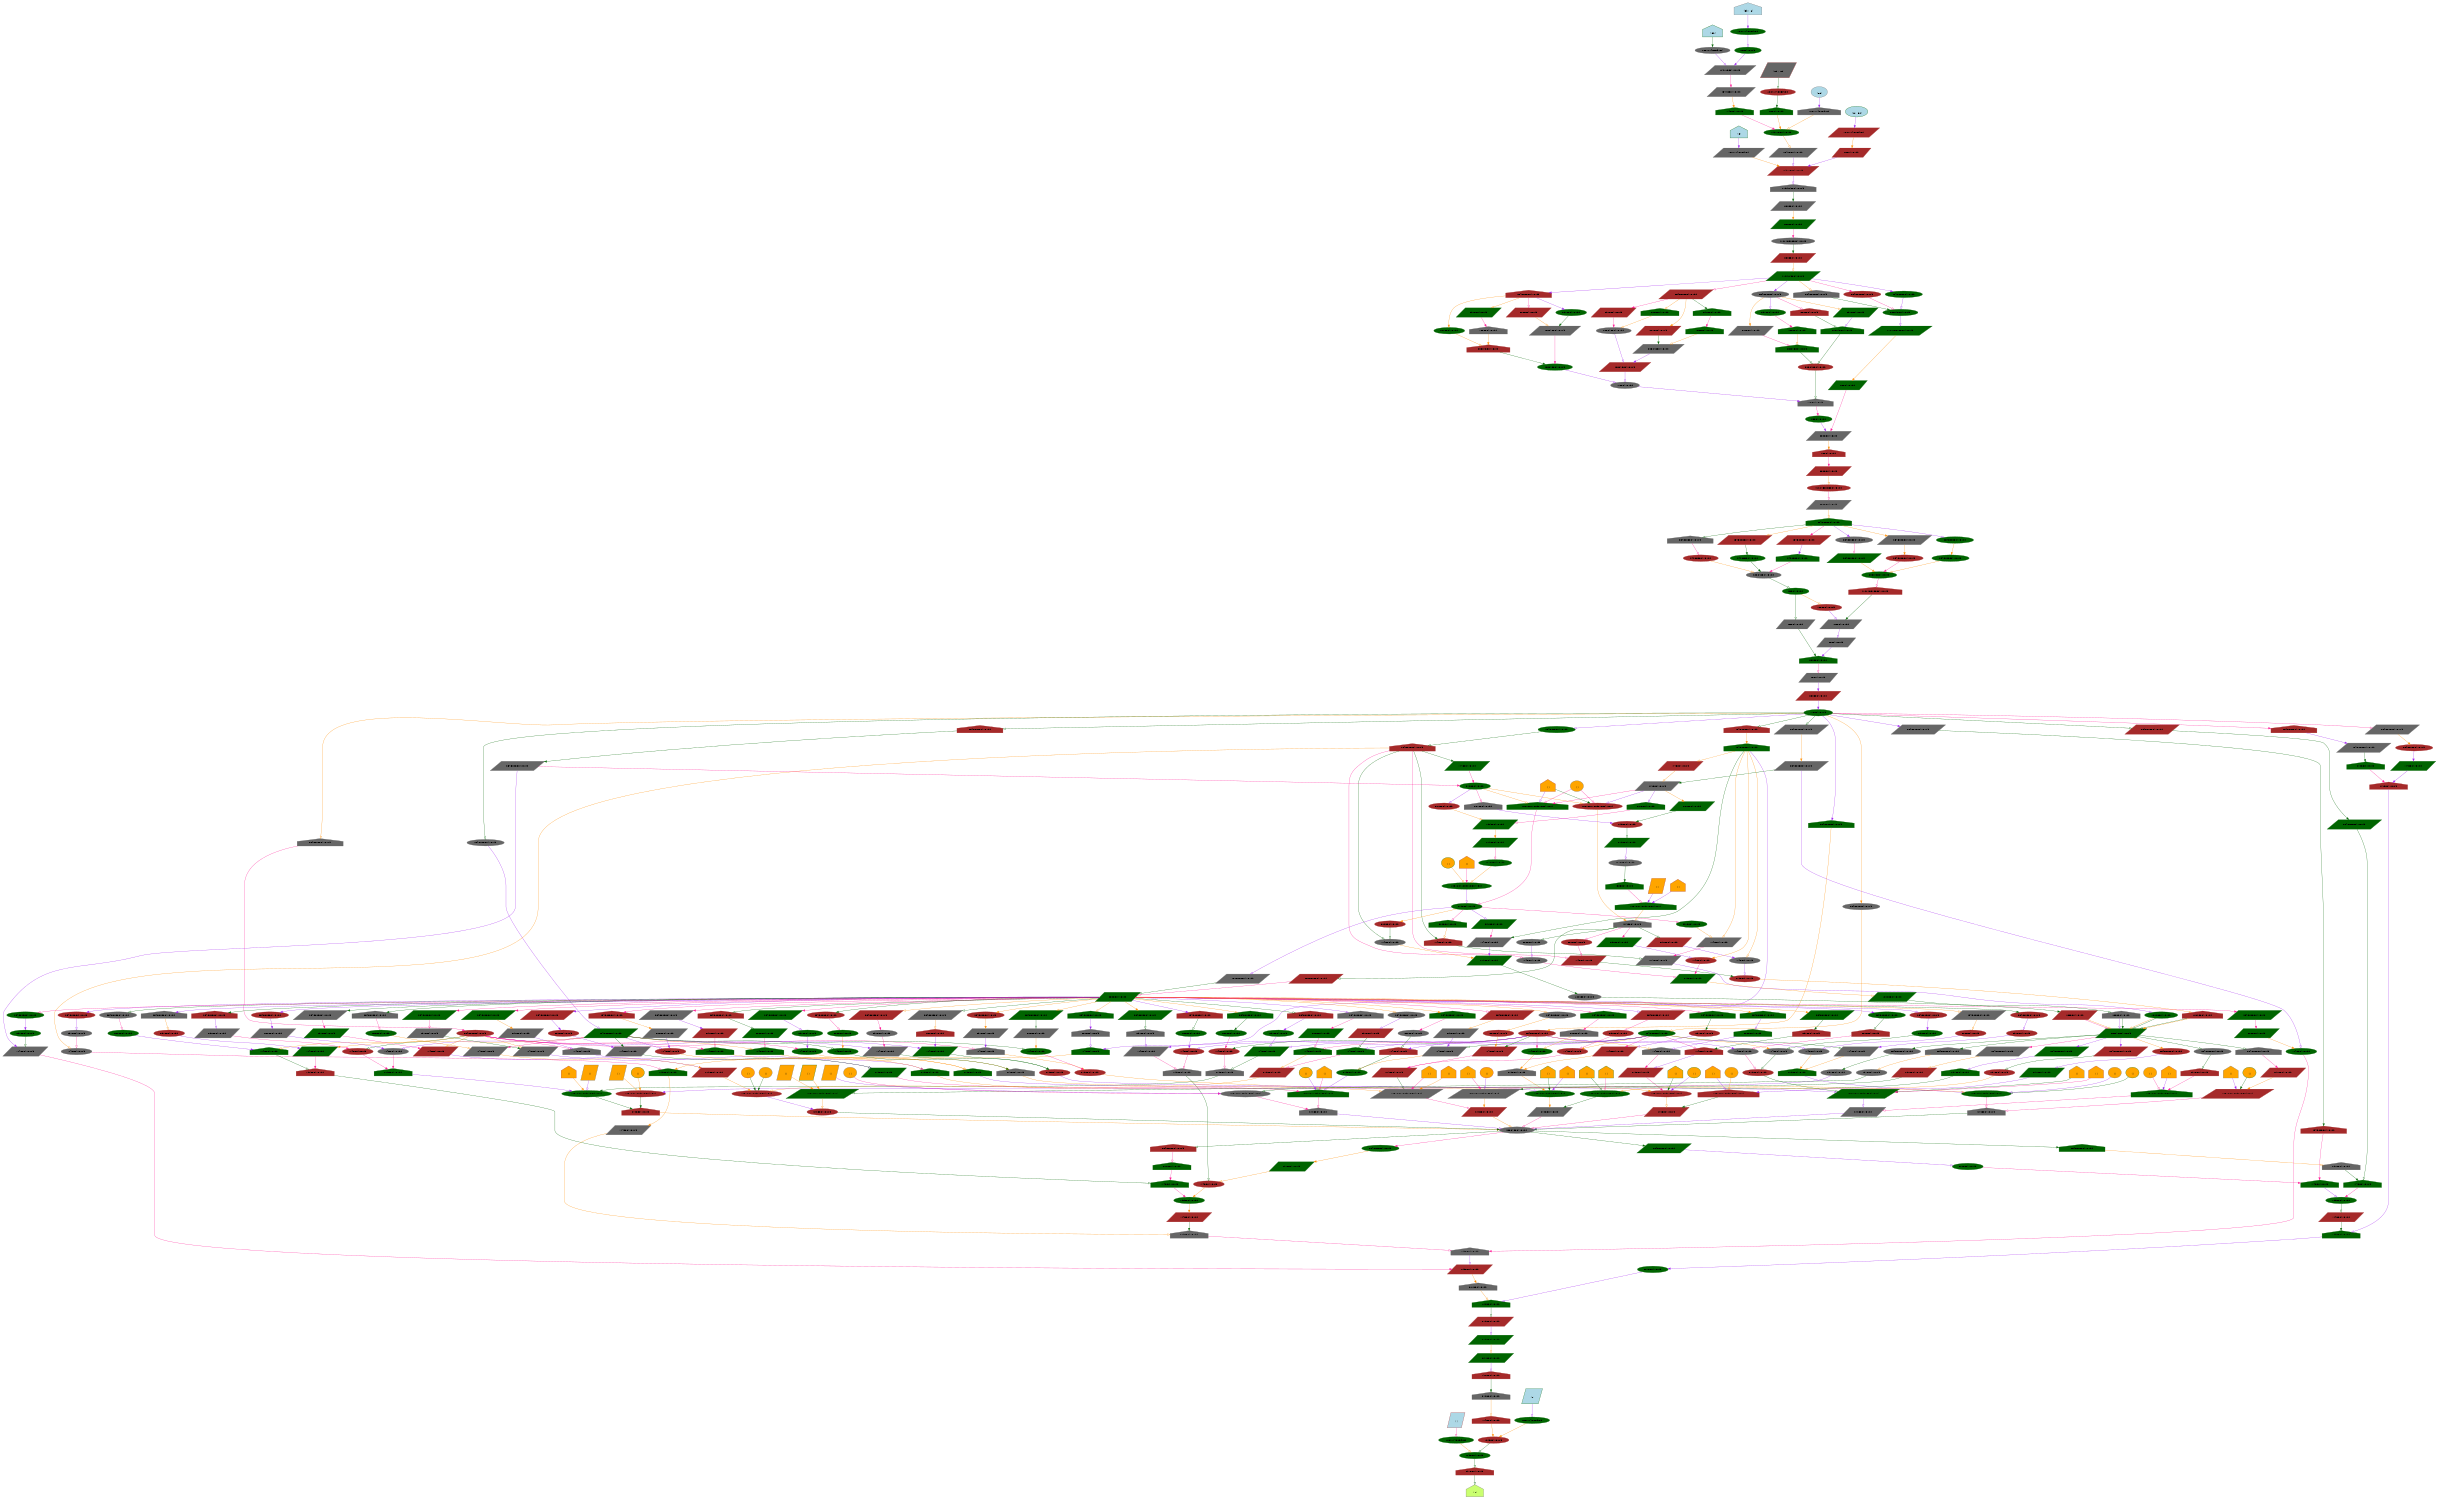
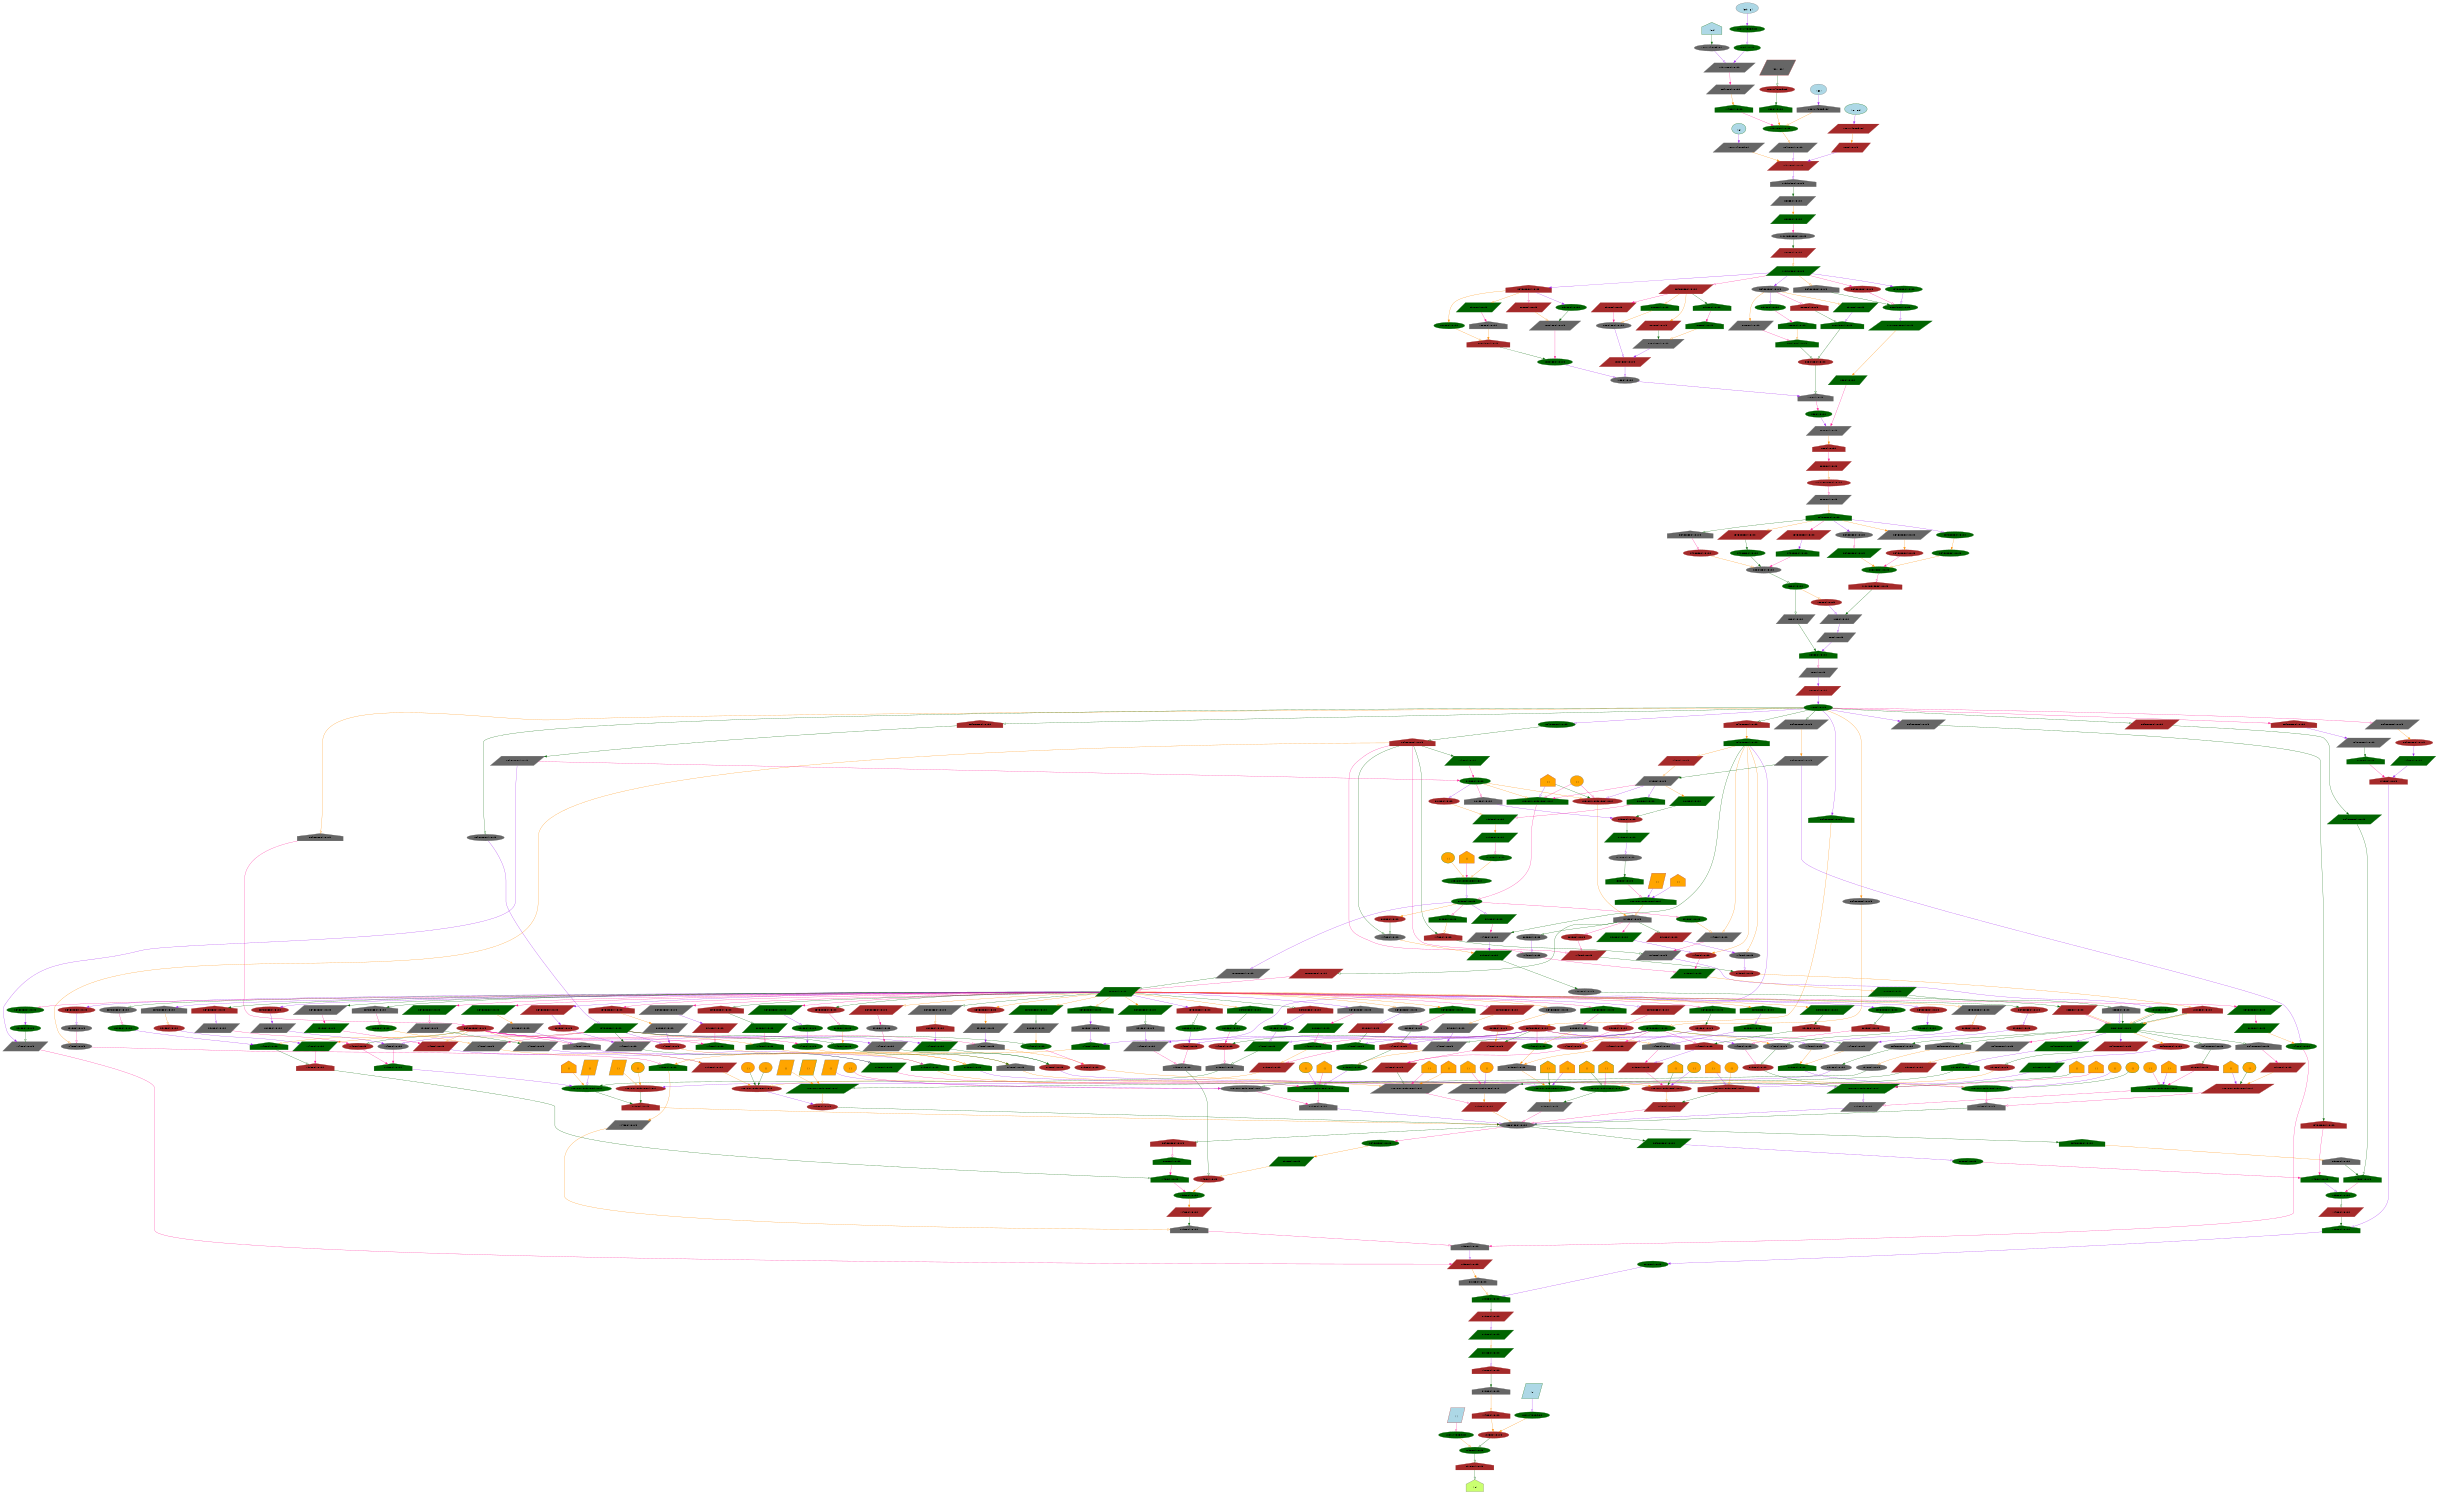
(1748, 9) -> (1747, 8)
(1739, 133) -> (1739, 129)
